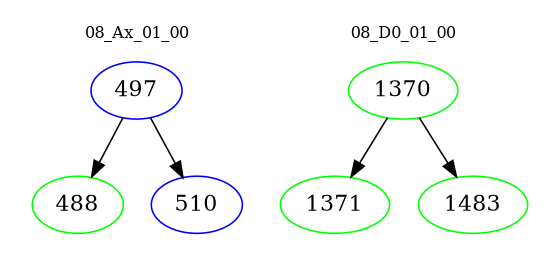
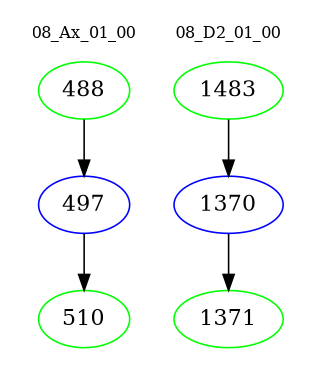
(404, 34) -> (229, 34)
(403, 90) -> (229, 205)
(111, 140) -> (84, 140)
(434, 140) -> (229, 140)
(197, 205) -> (84, 319)
